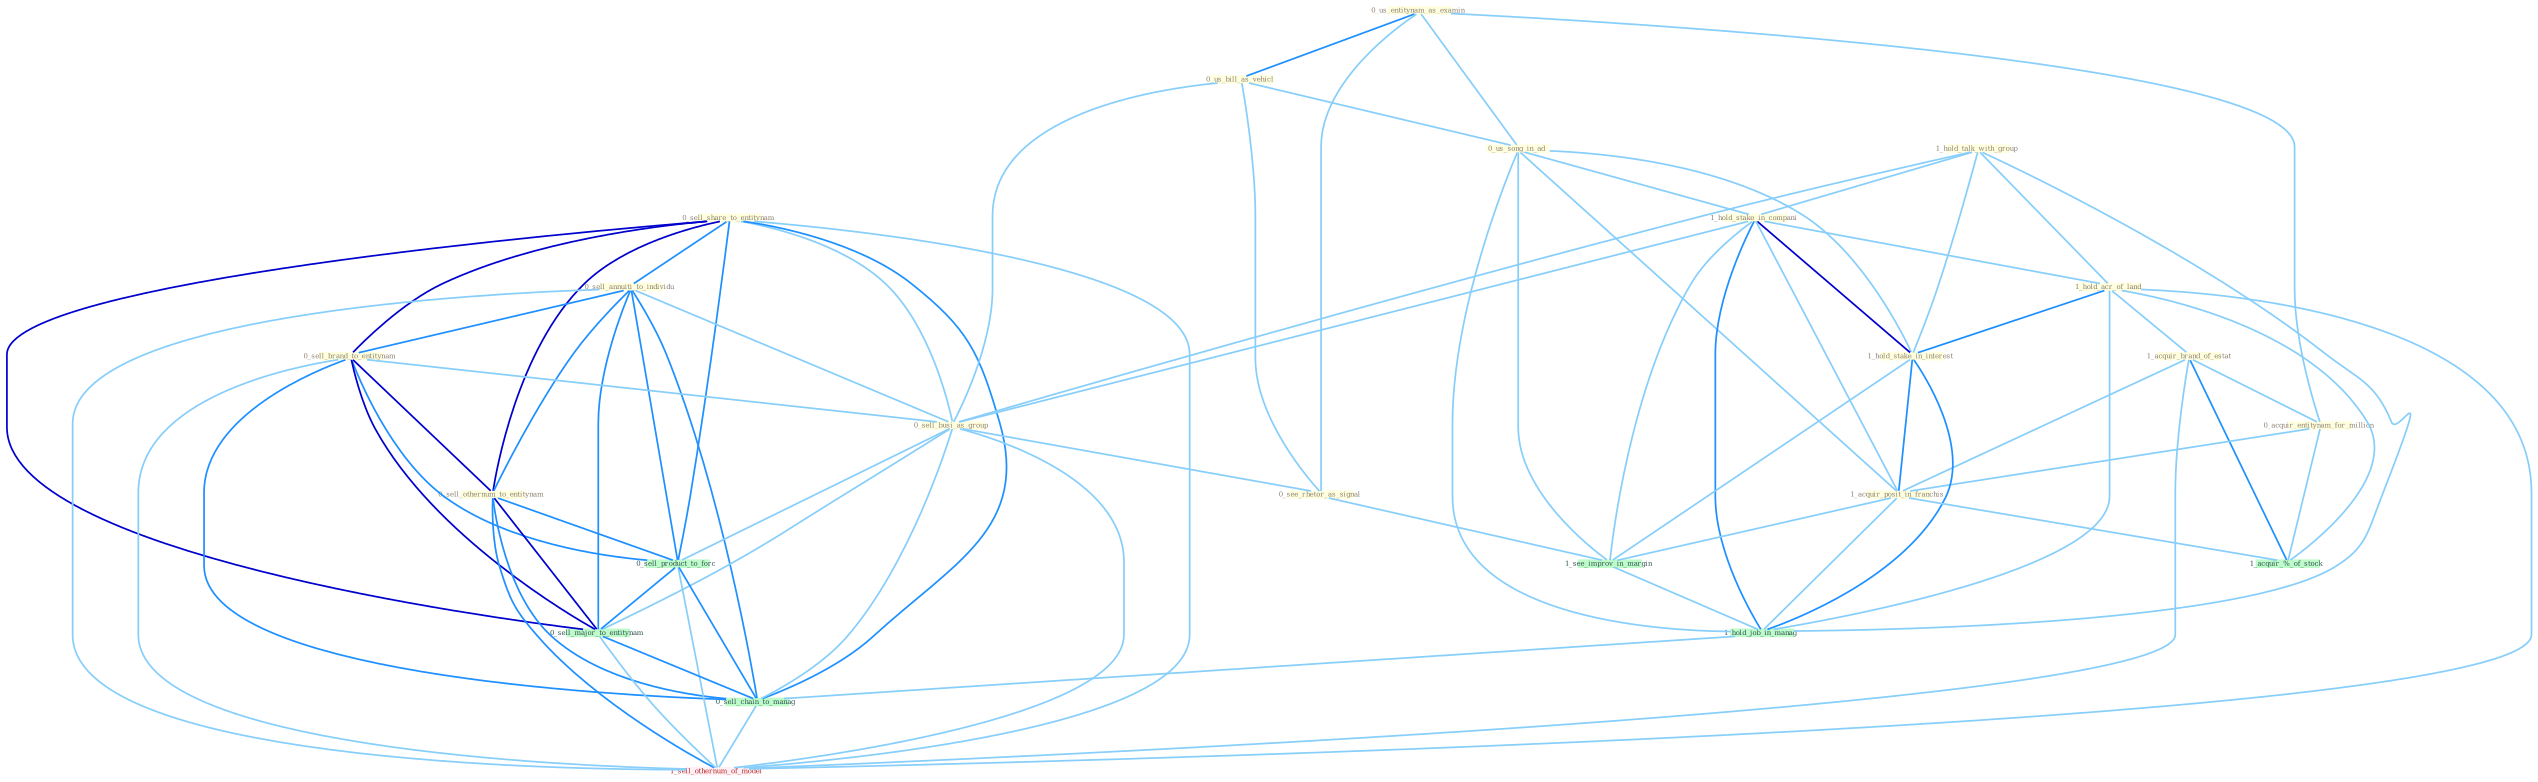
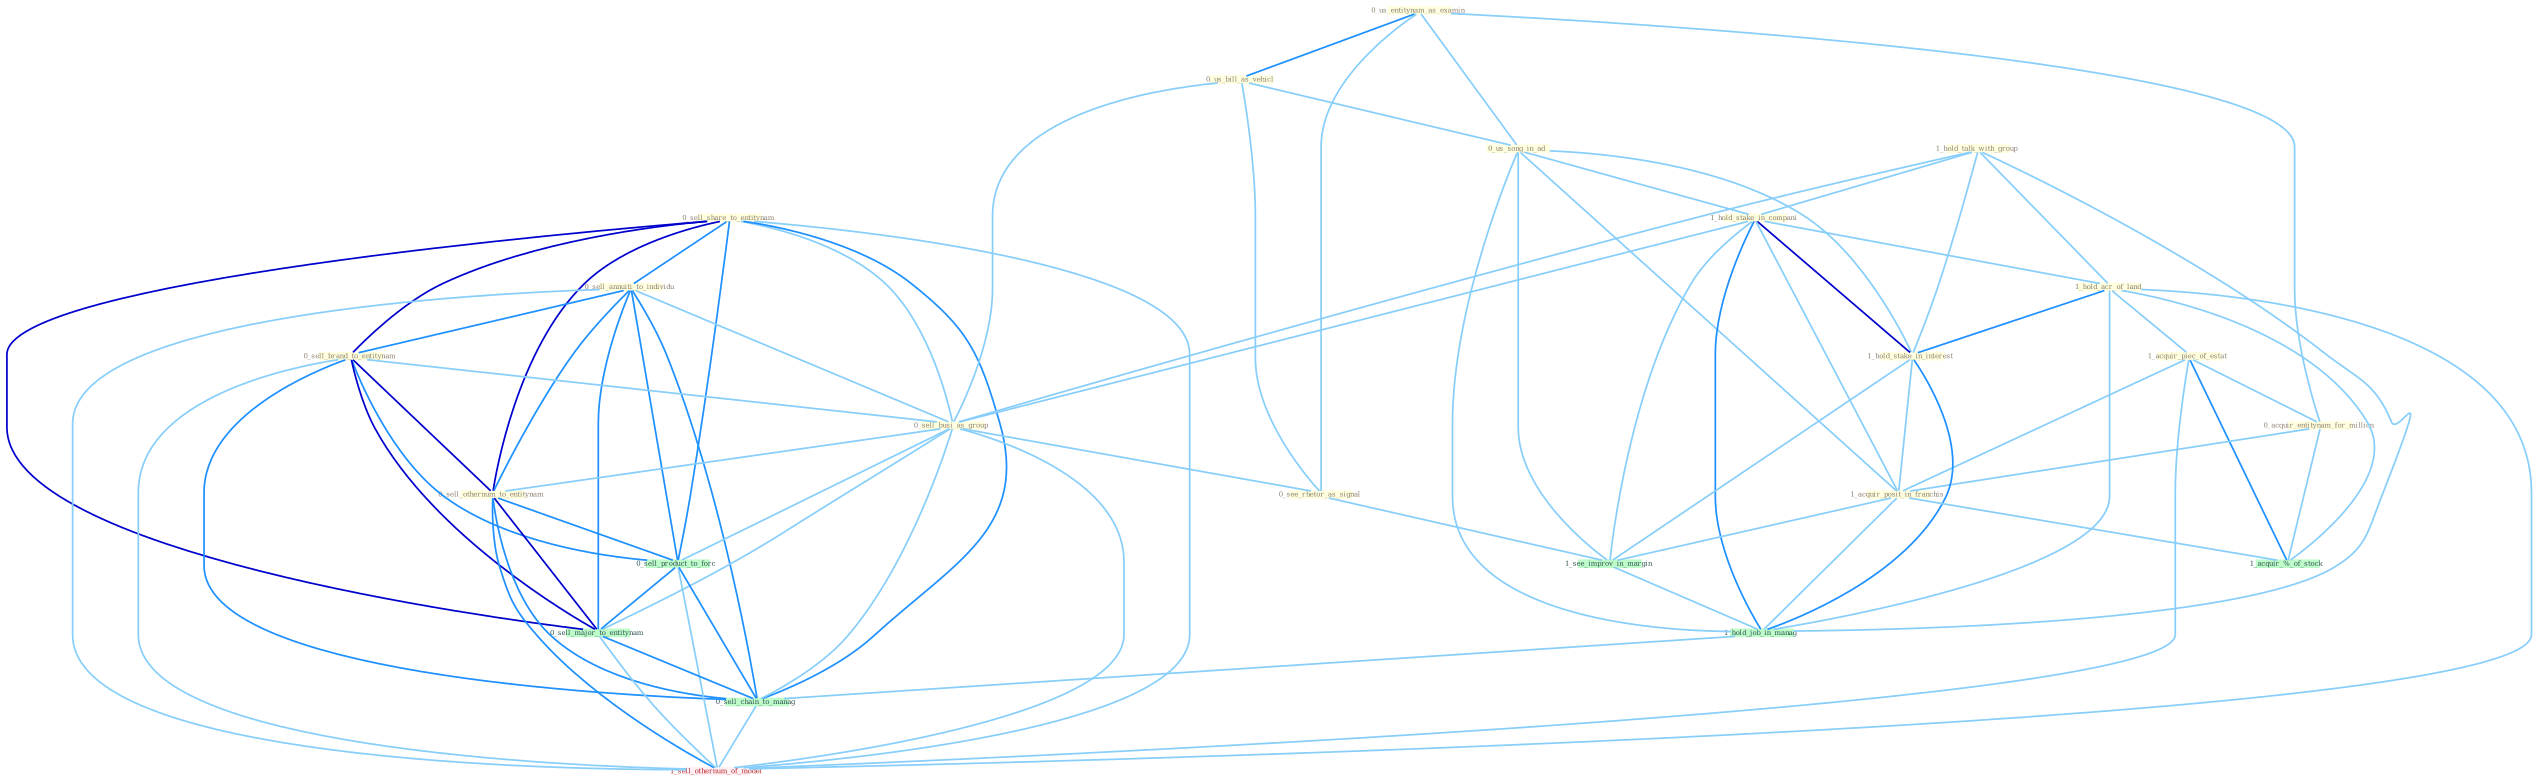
(2189, 356) -> (2189, 356)
(1906, 425) -> (1906, 425)
none -> (723, 460)
